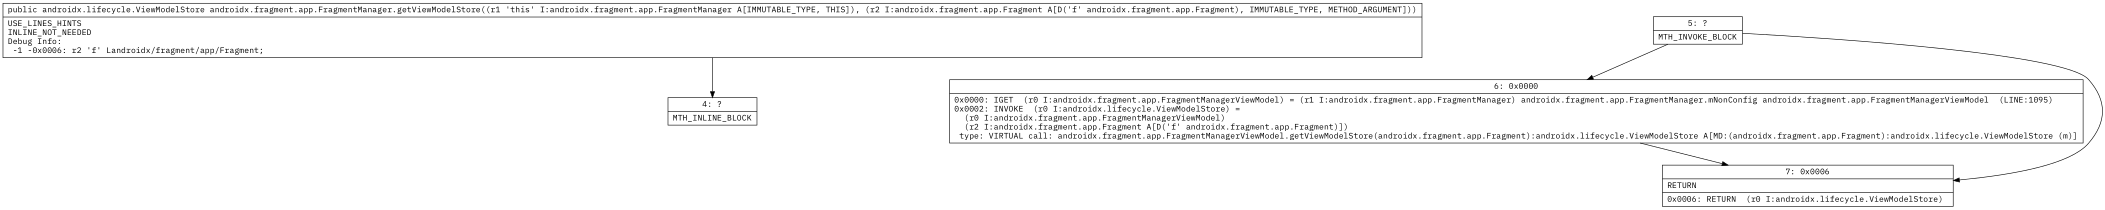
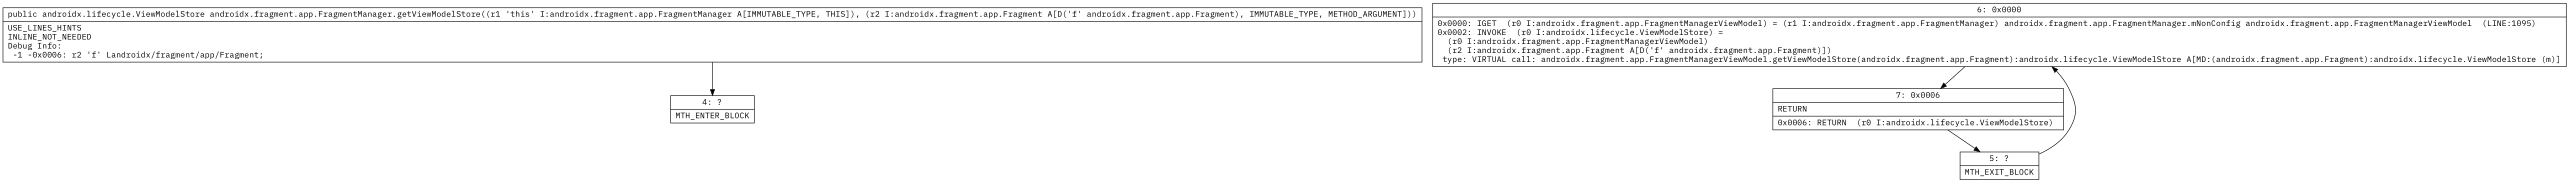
(1698, 37) -> (2000, 172)
(2020, 59) -> (1961, 139)
(712, 118) -> (712, 116)
